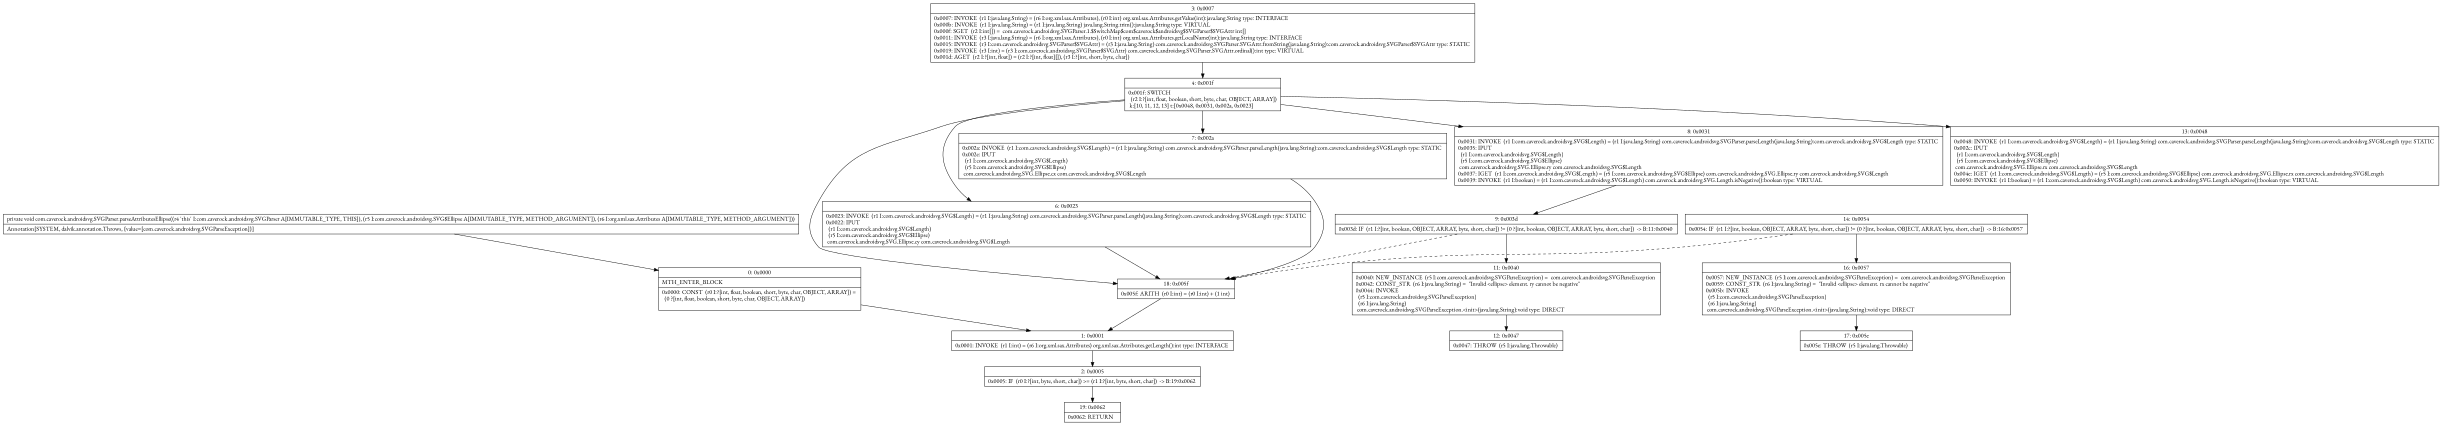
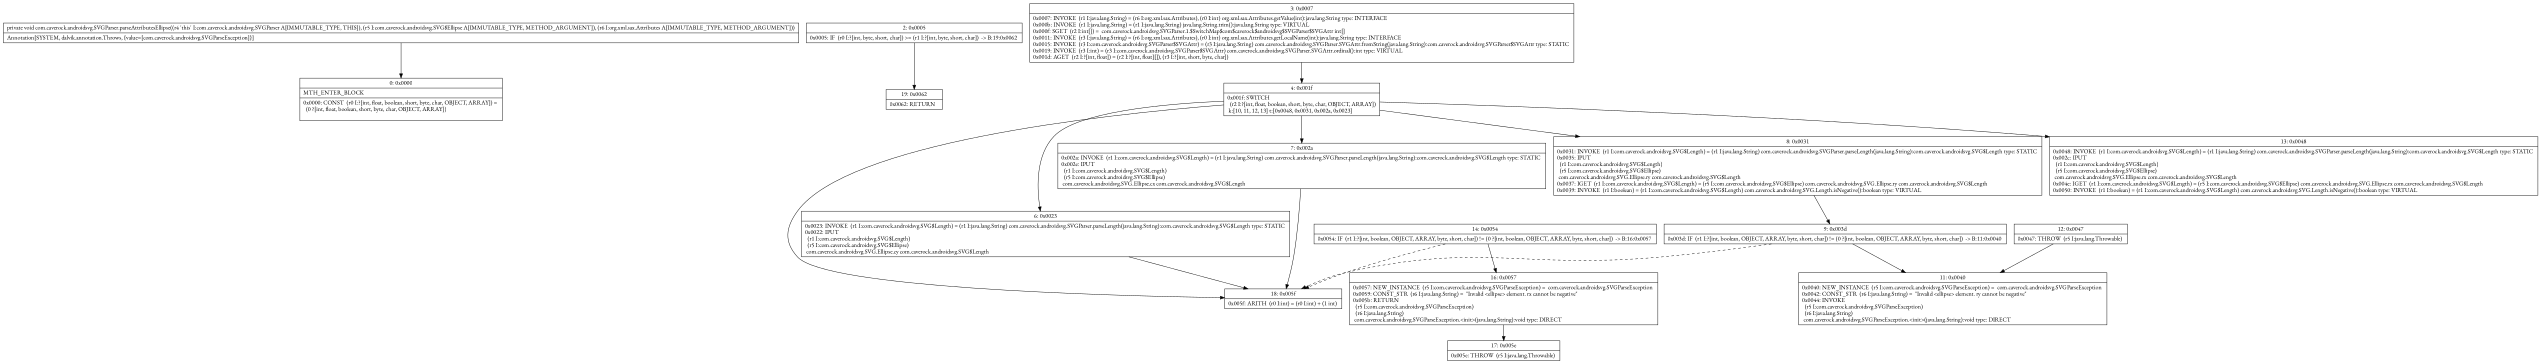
(1729, 290) -> (1377, 300)
(1506, 321) -> (2029, 257)
(1093, 341) -> none
